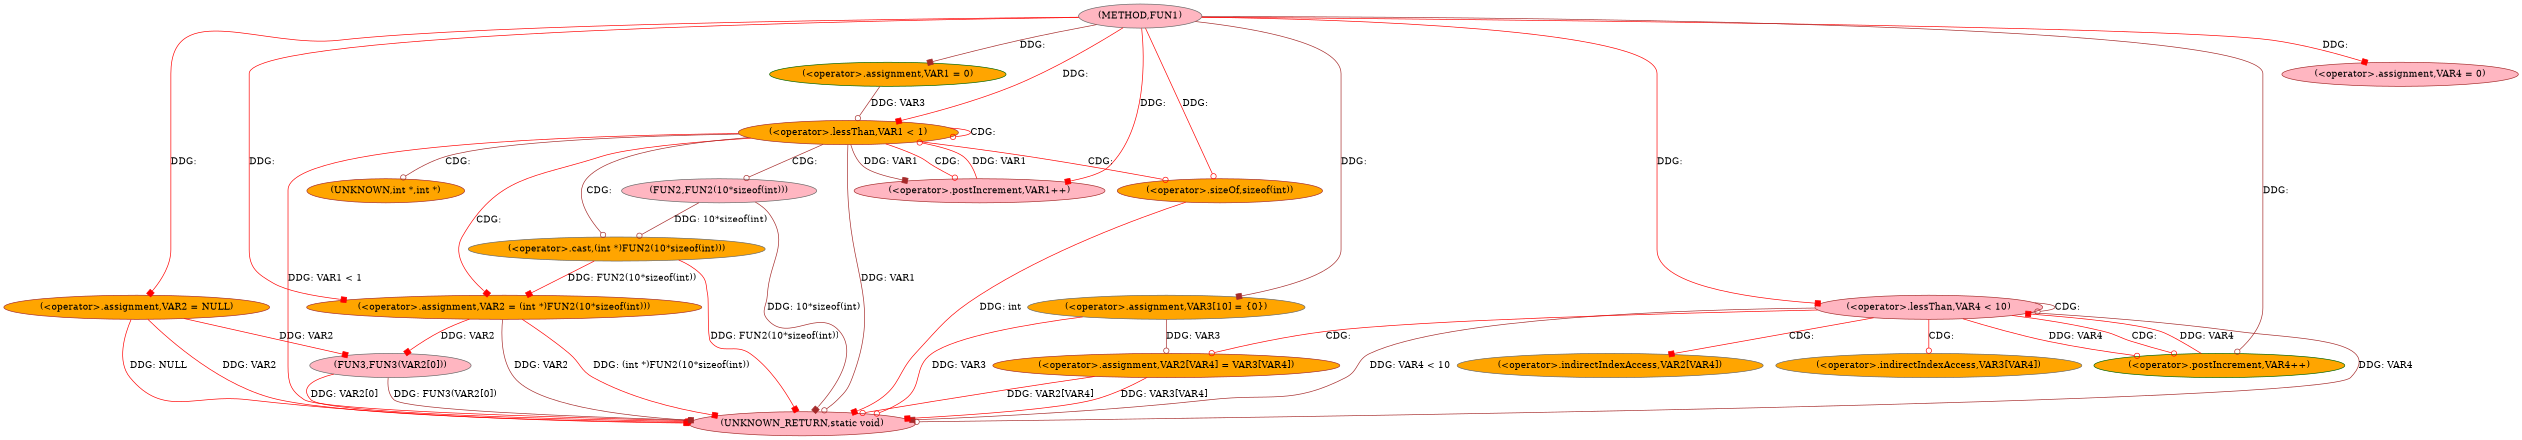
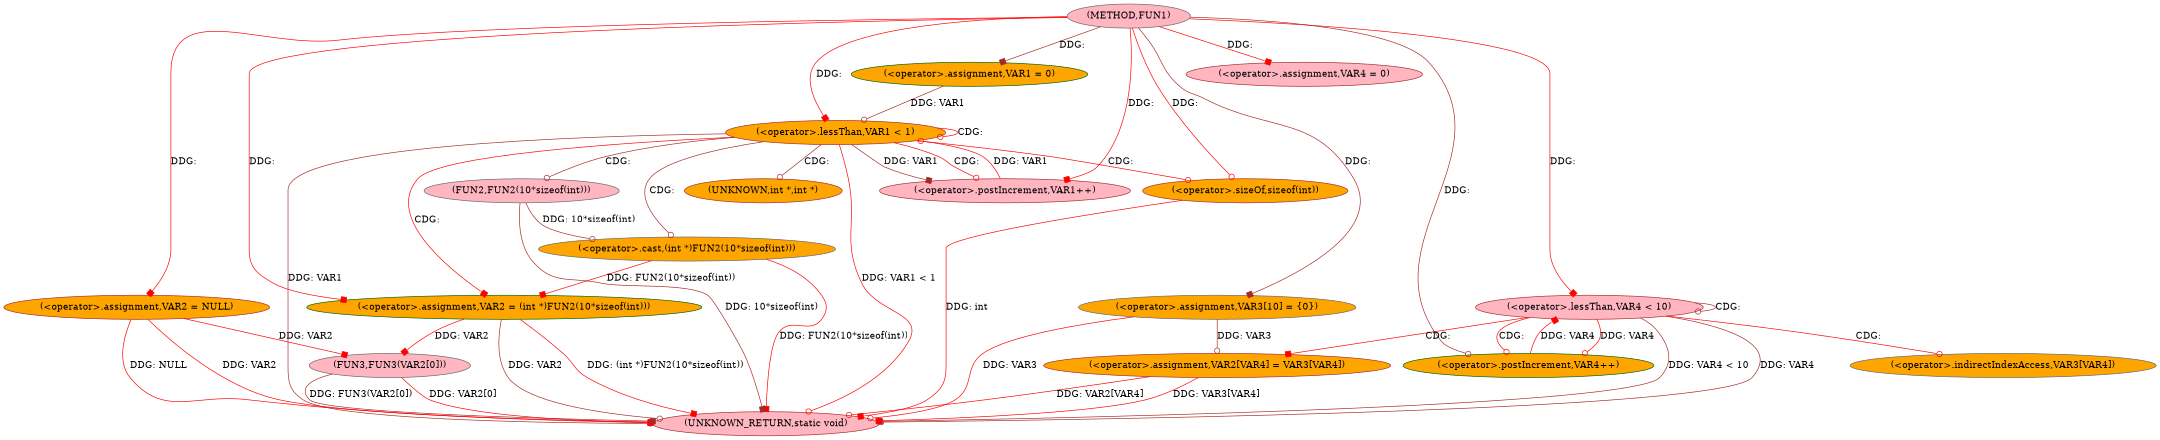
(899, 103) -> (938, 103)
(504, 307) -> (504, 307)
(1515, 319) -> (1410, 335)
(1610, 366) -> none
